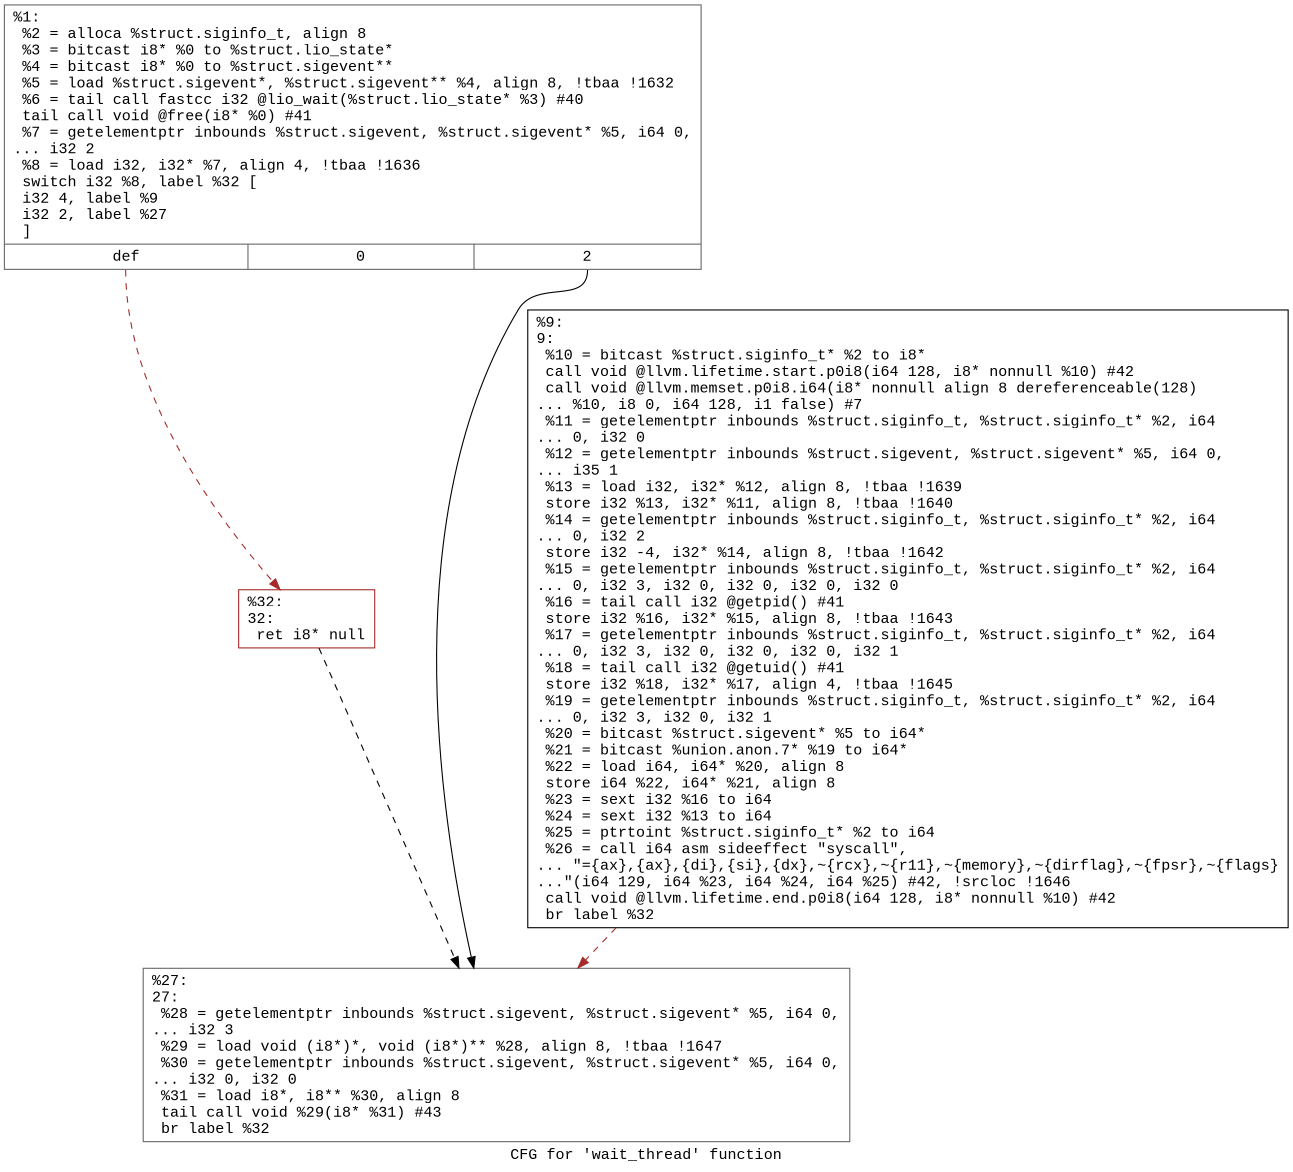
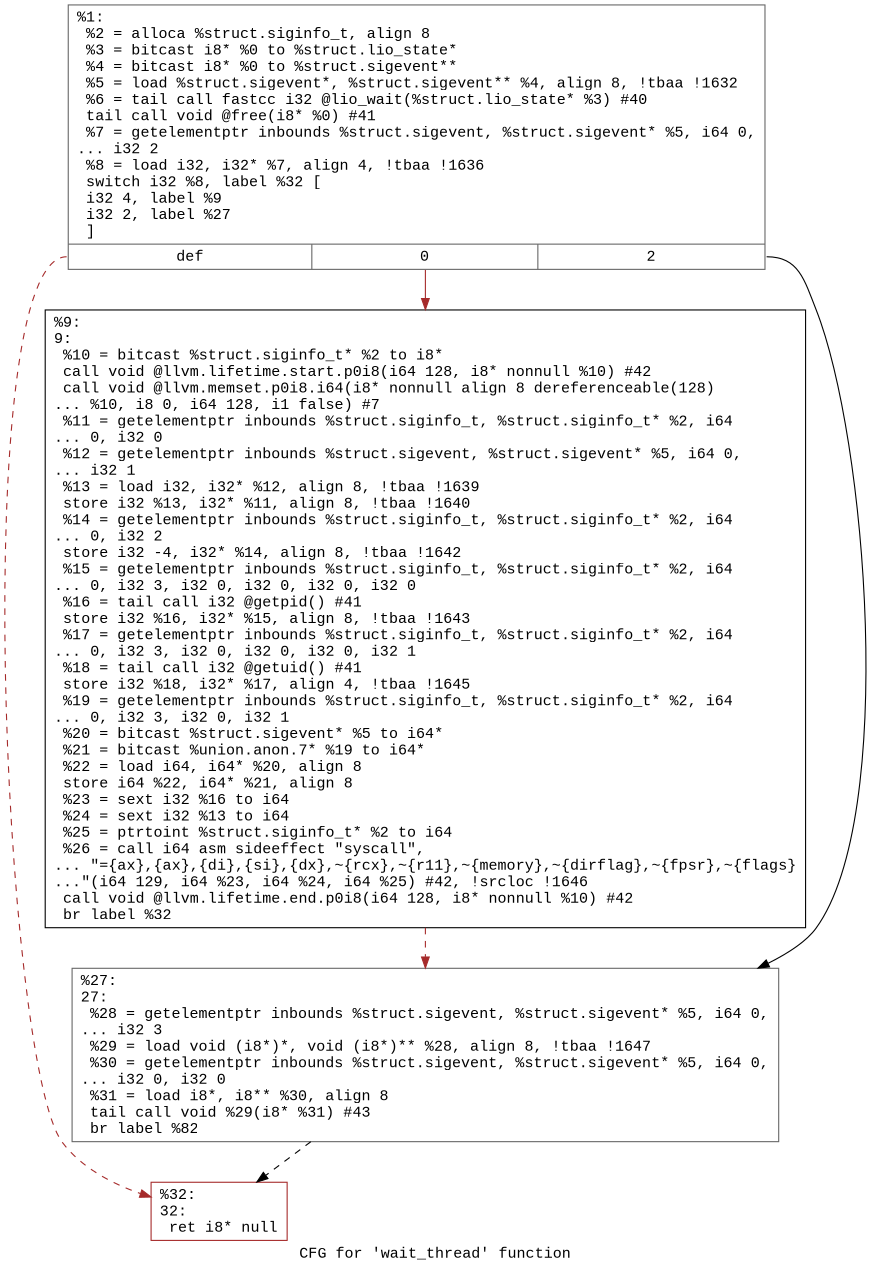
none -> (425, 284)
(578, 470) -> (95, 470)
(387, 803) -> (288, 1158)
(211, 1128) -> (140, 1128)
